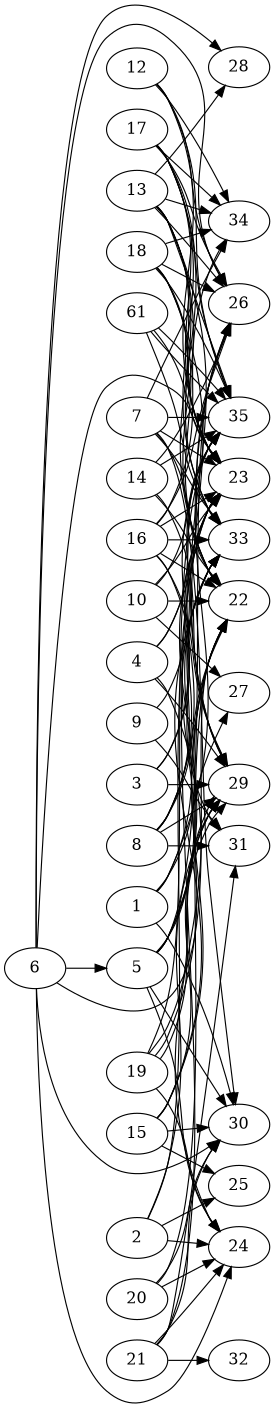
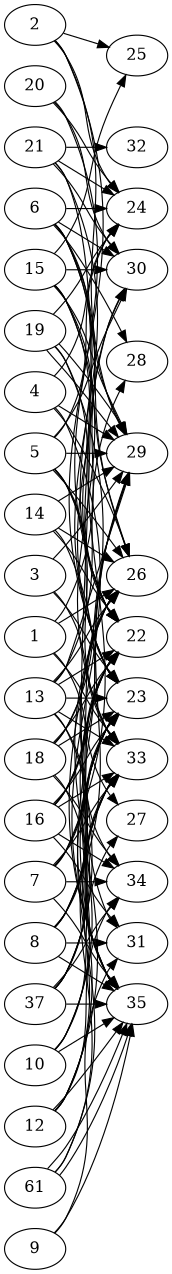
(137, 130) -> (35, 1004)
none -> (95, 413)
none -> (87, 949)
(81, 968) -> (91, 322)
